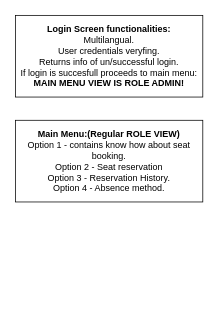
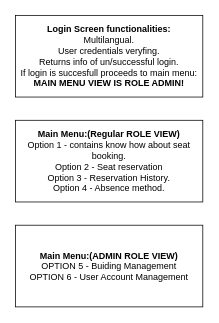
none -> (109, 266)
